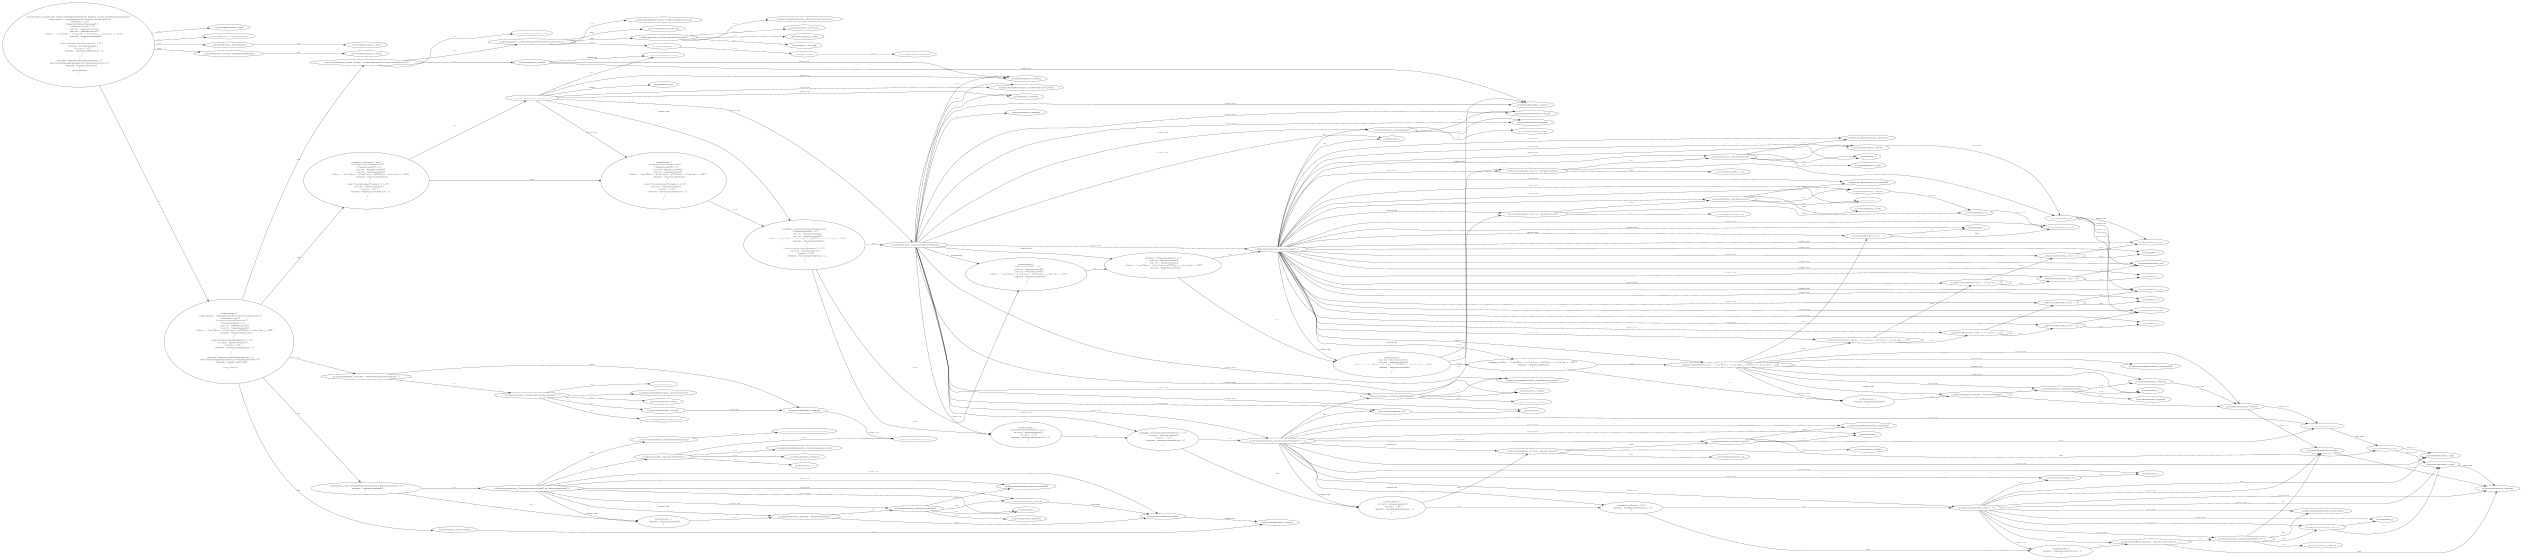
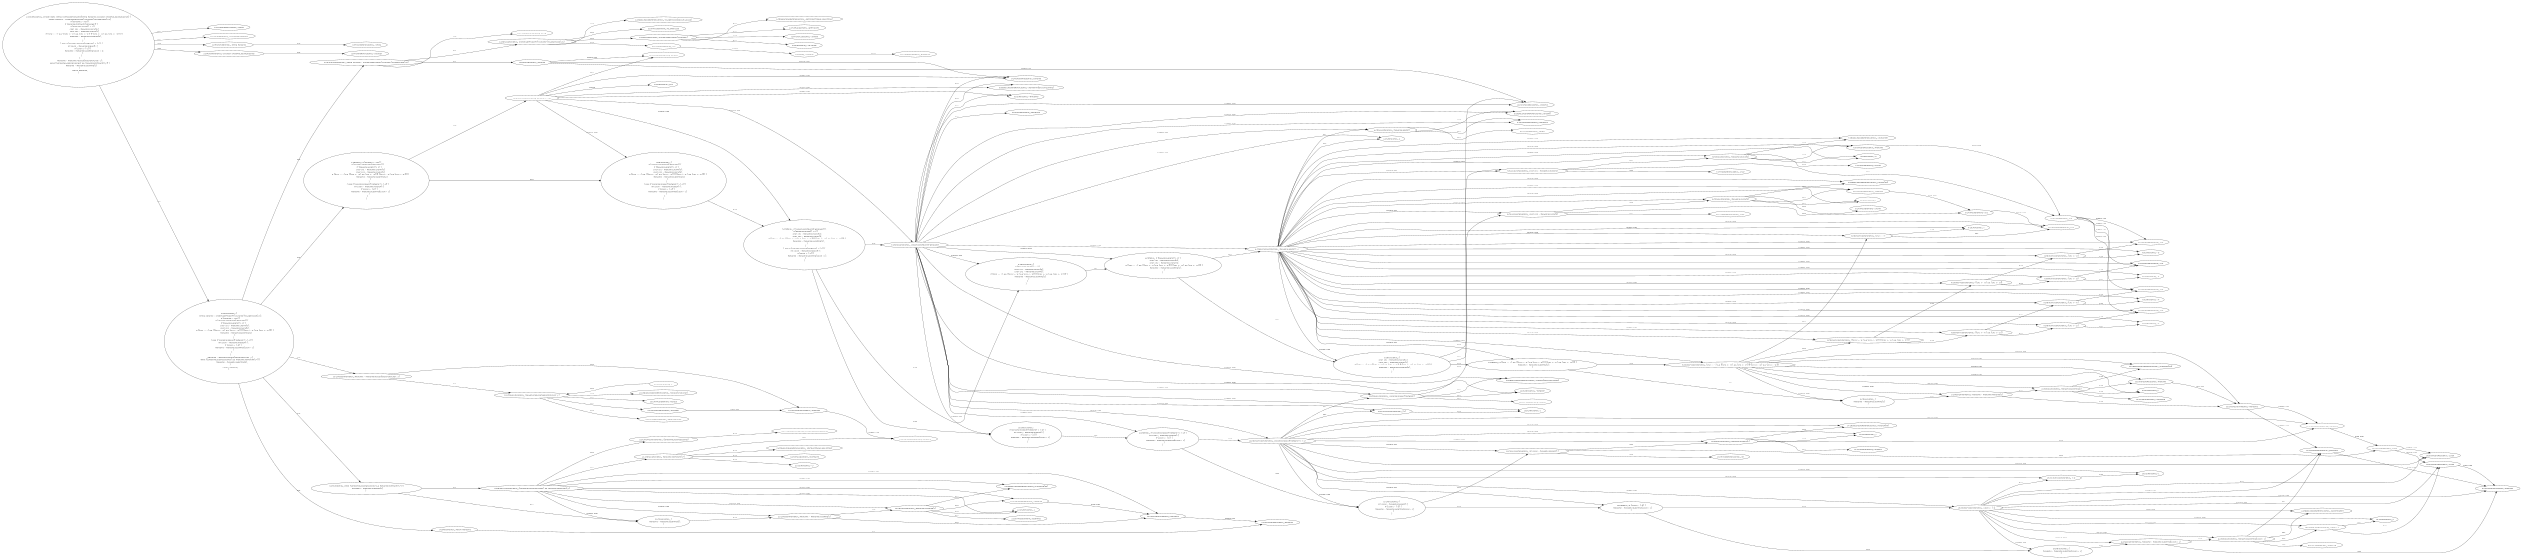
(1532, 131) -> (1532, 131)
none -> (2103, 378)
(597, 386) -> (609, 387)
